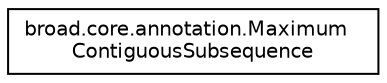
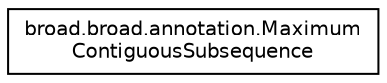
(193, 41) -> (193, 41)
